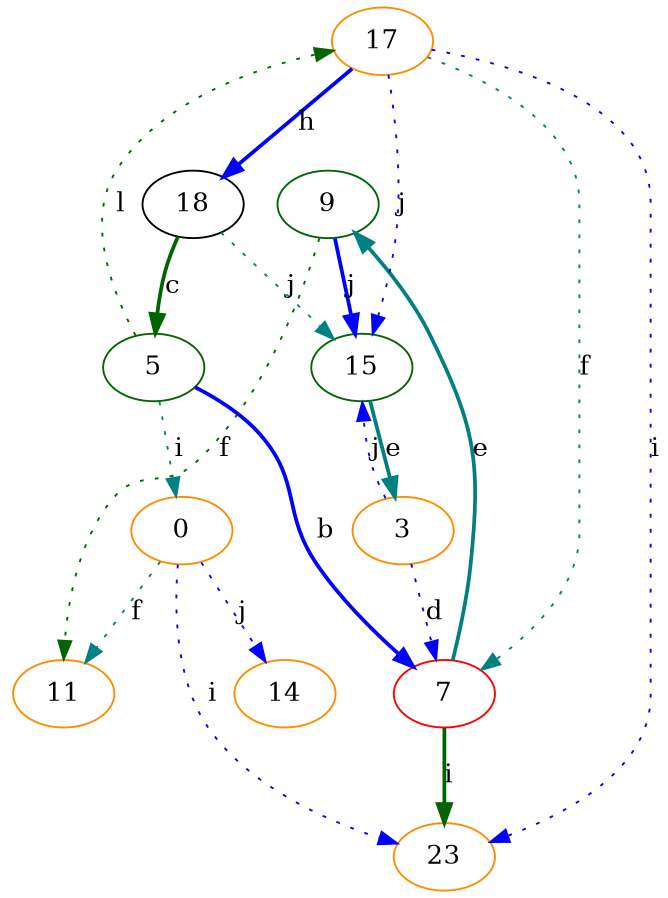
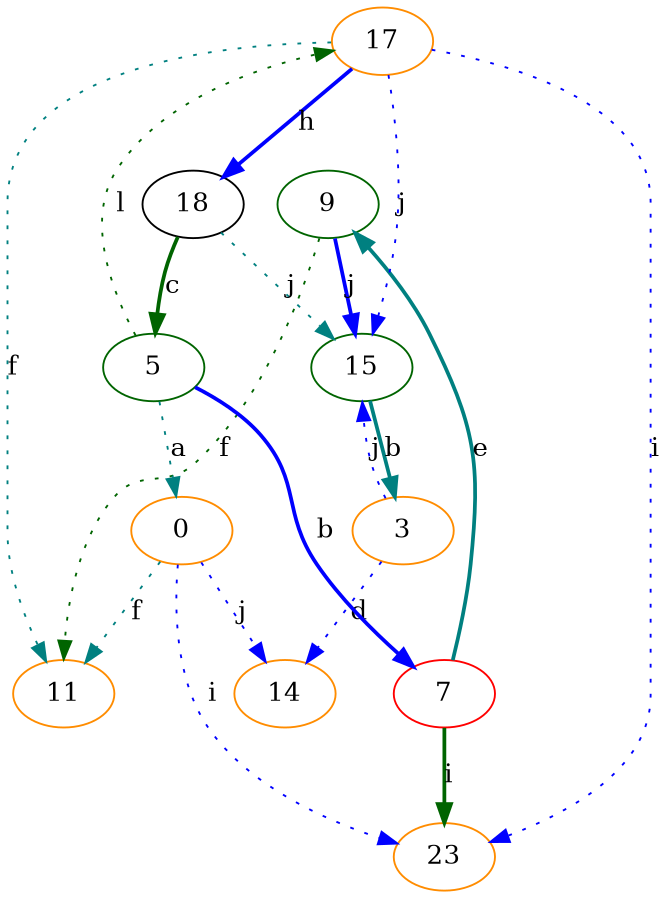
(579, 334) -> (8, 228)
(179, 449) -> (179, 449)
(394, 449) -> (394, 449)
(421, 603) -> (358, 594)
